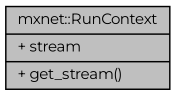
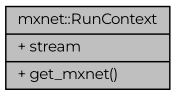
(70, 75) -> (68, 75)
